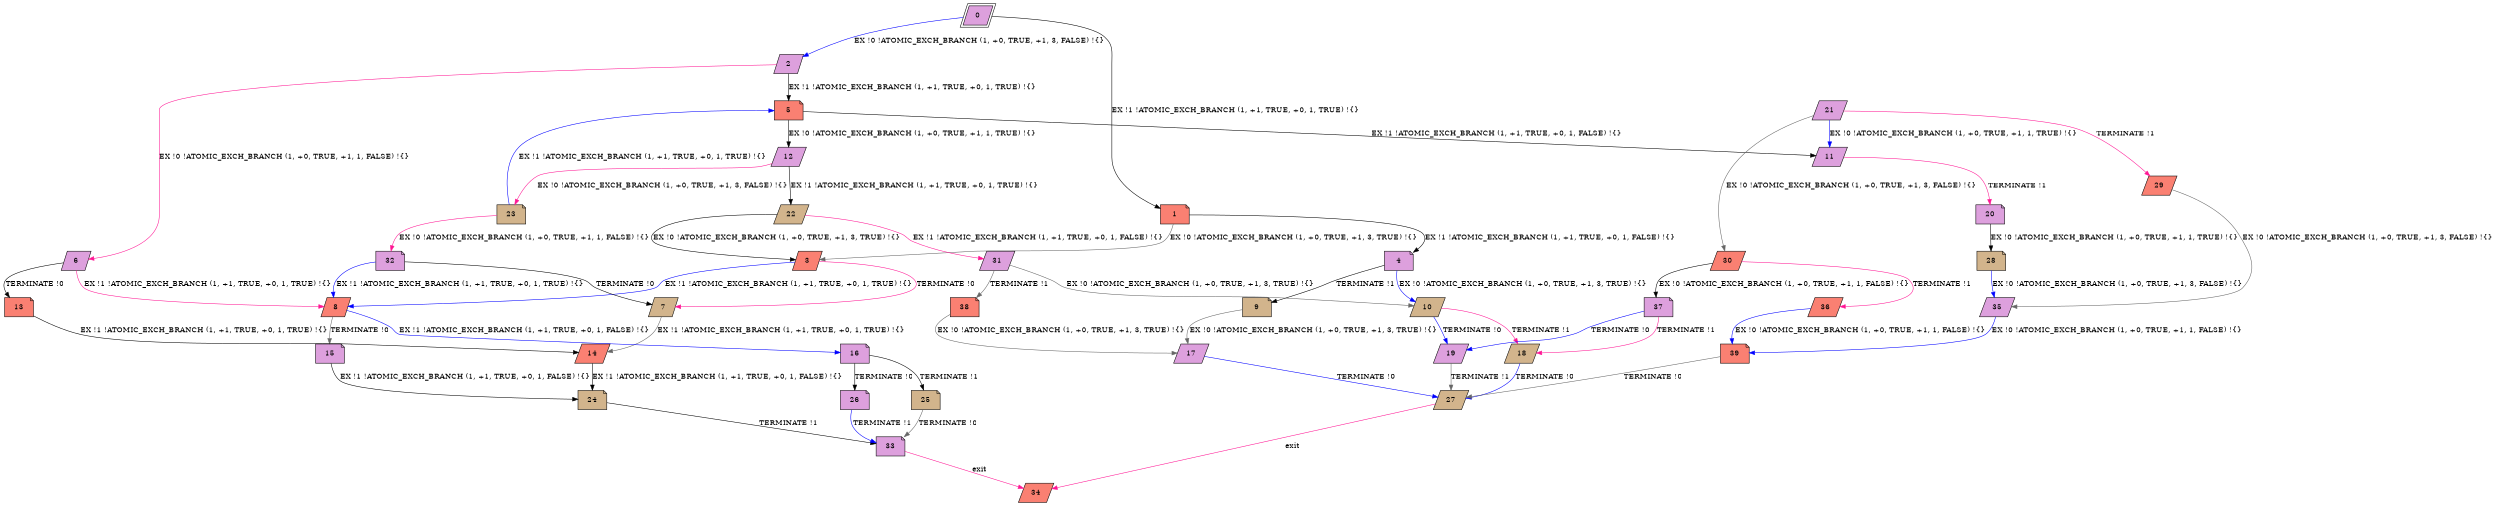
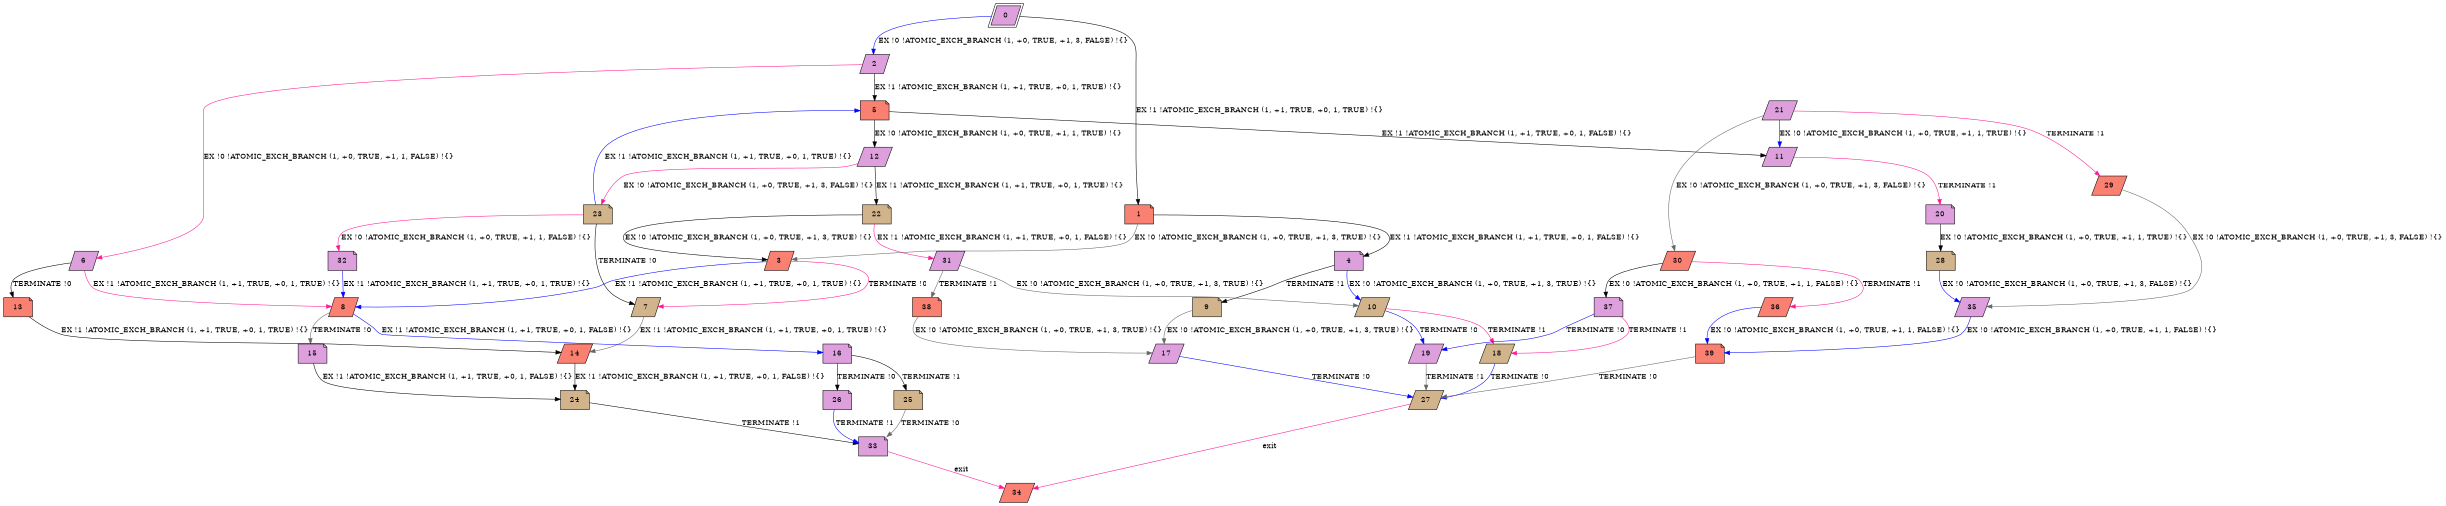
(791, 214) -> (877, 214)
(528, 270) -> (598, 271)
